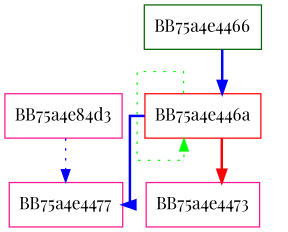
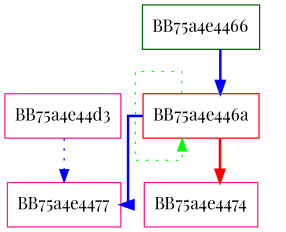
(64, 116) -> (63, 116)
(203, 205) -> (201, 205)
